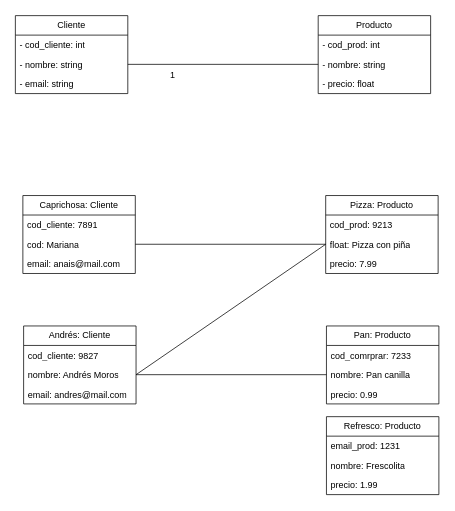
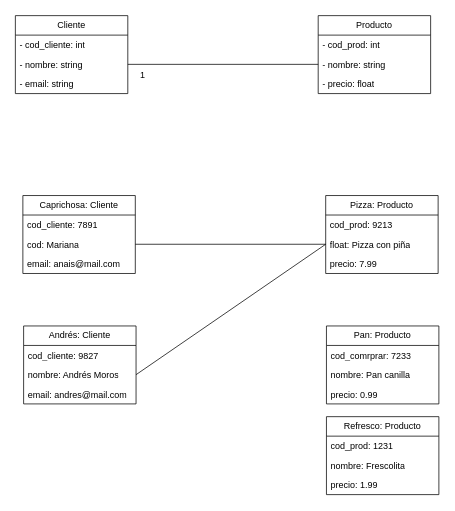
(173, 75) -> (143, 75)
(231, 375) -> none
(367, 447) -> (364, 447)
